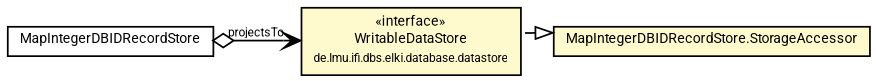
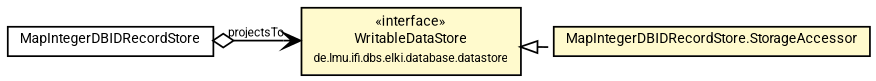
(528, 33) -> (545, 47)
